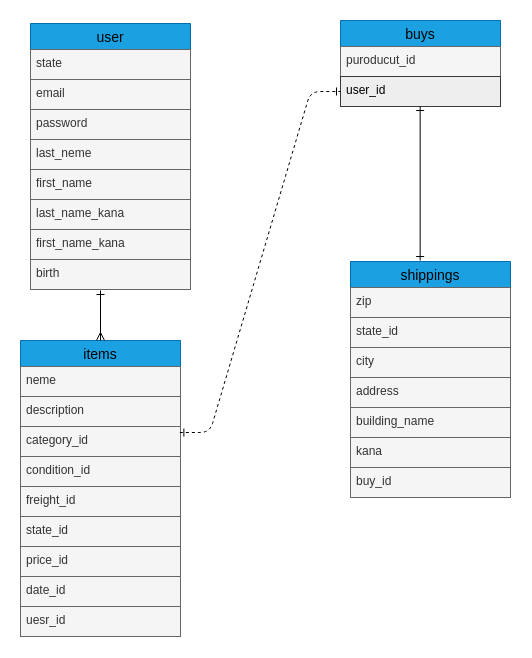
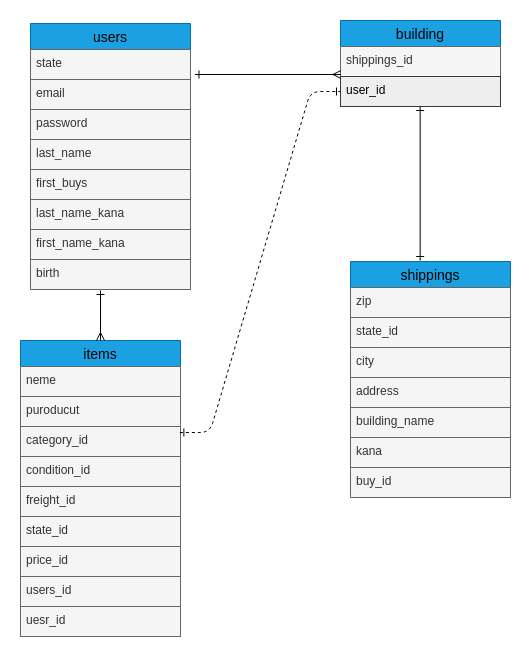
(420, 34) -> (420, 34)
(110, 37) -> (110, 37)
(385, 60) -> (382, 60)
none -> (267, 74)
(65, 153) -> (65, 153)
(68, 183) -> (68, 183)
(60, 410) -> (56, 410)
(48, 590) -> (51, 590)
